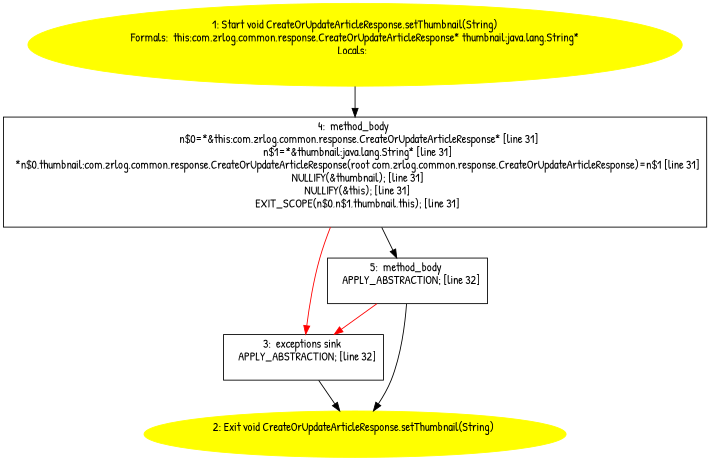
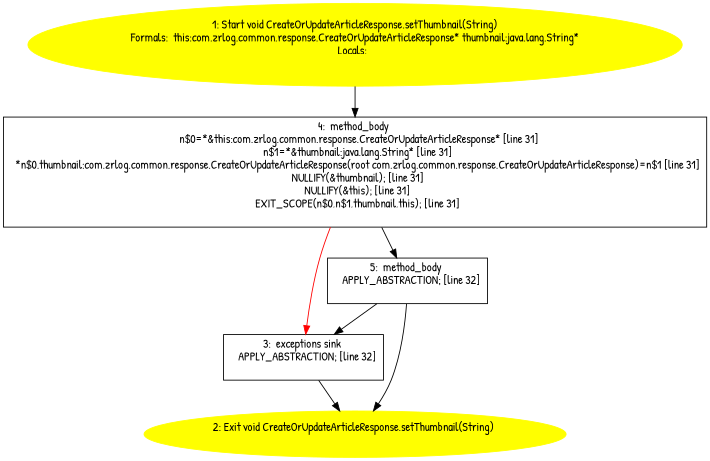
(359, 316) -> (359, 316)
